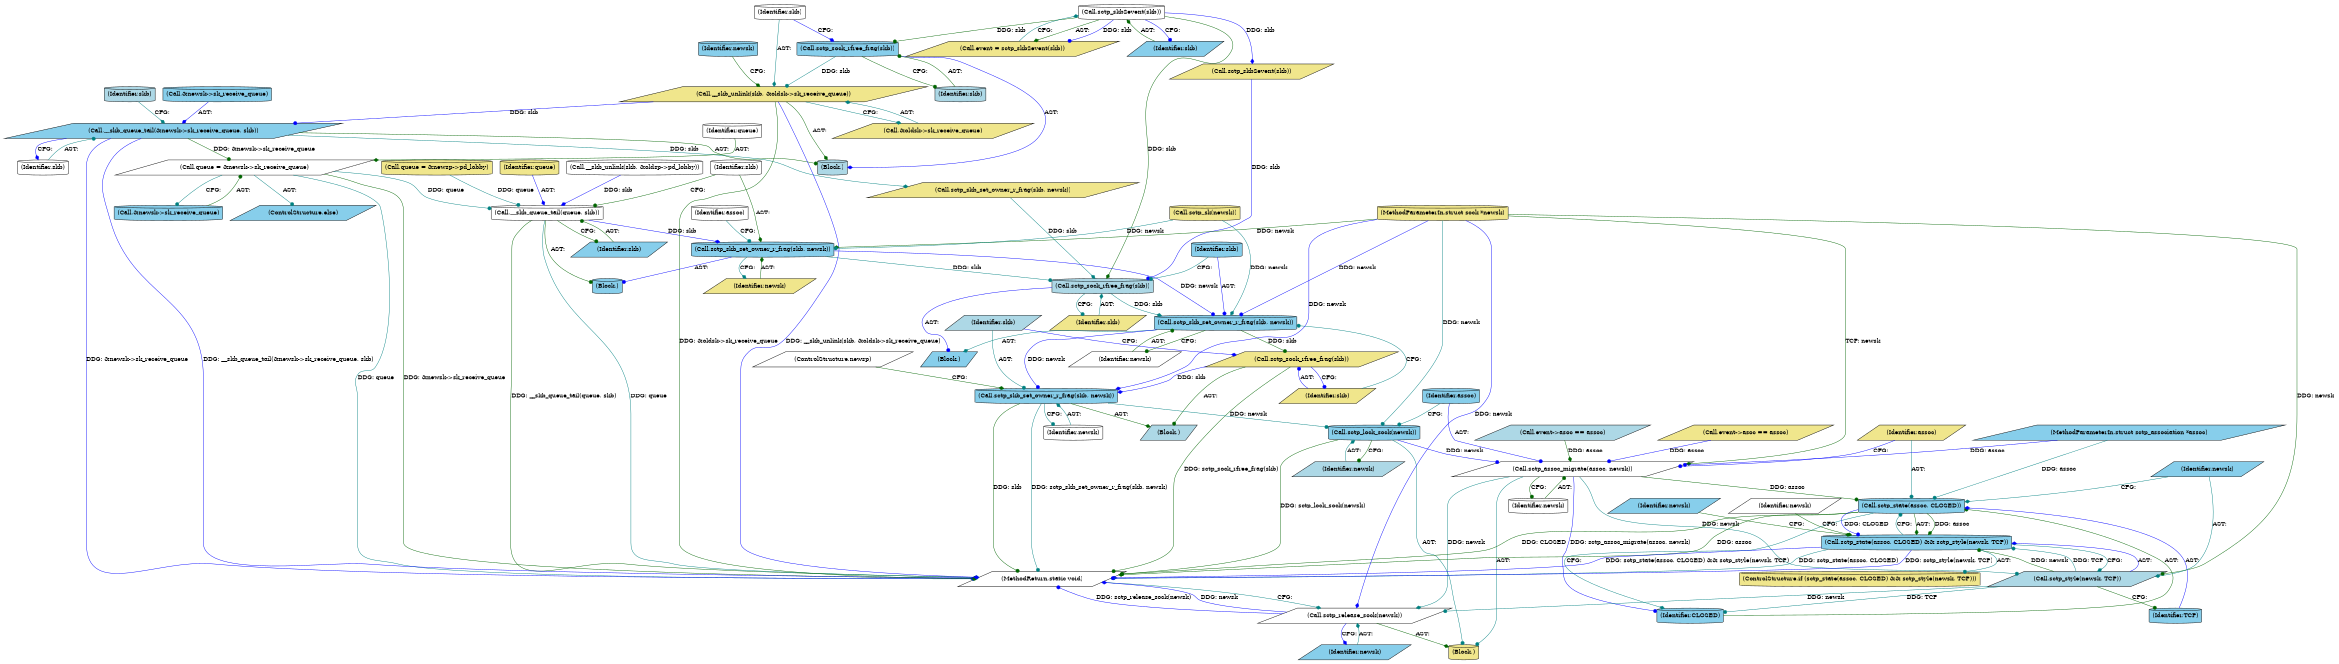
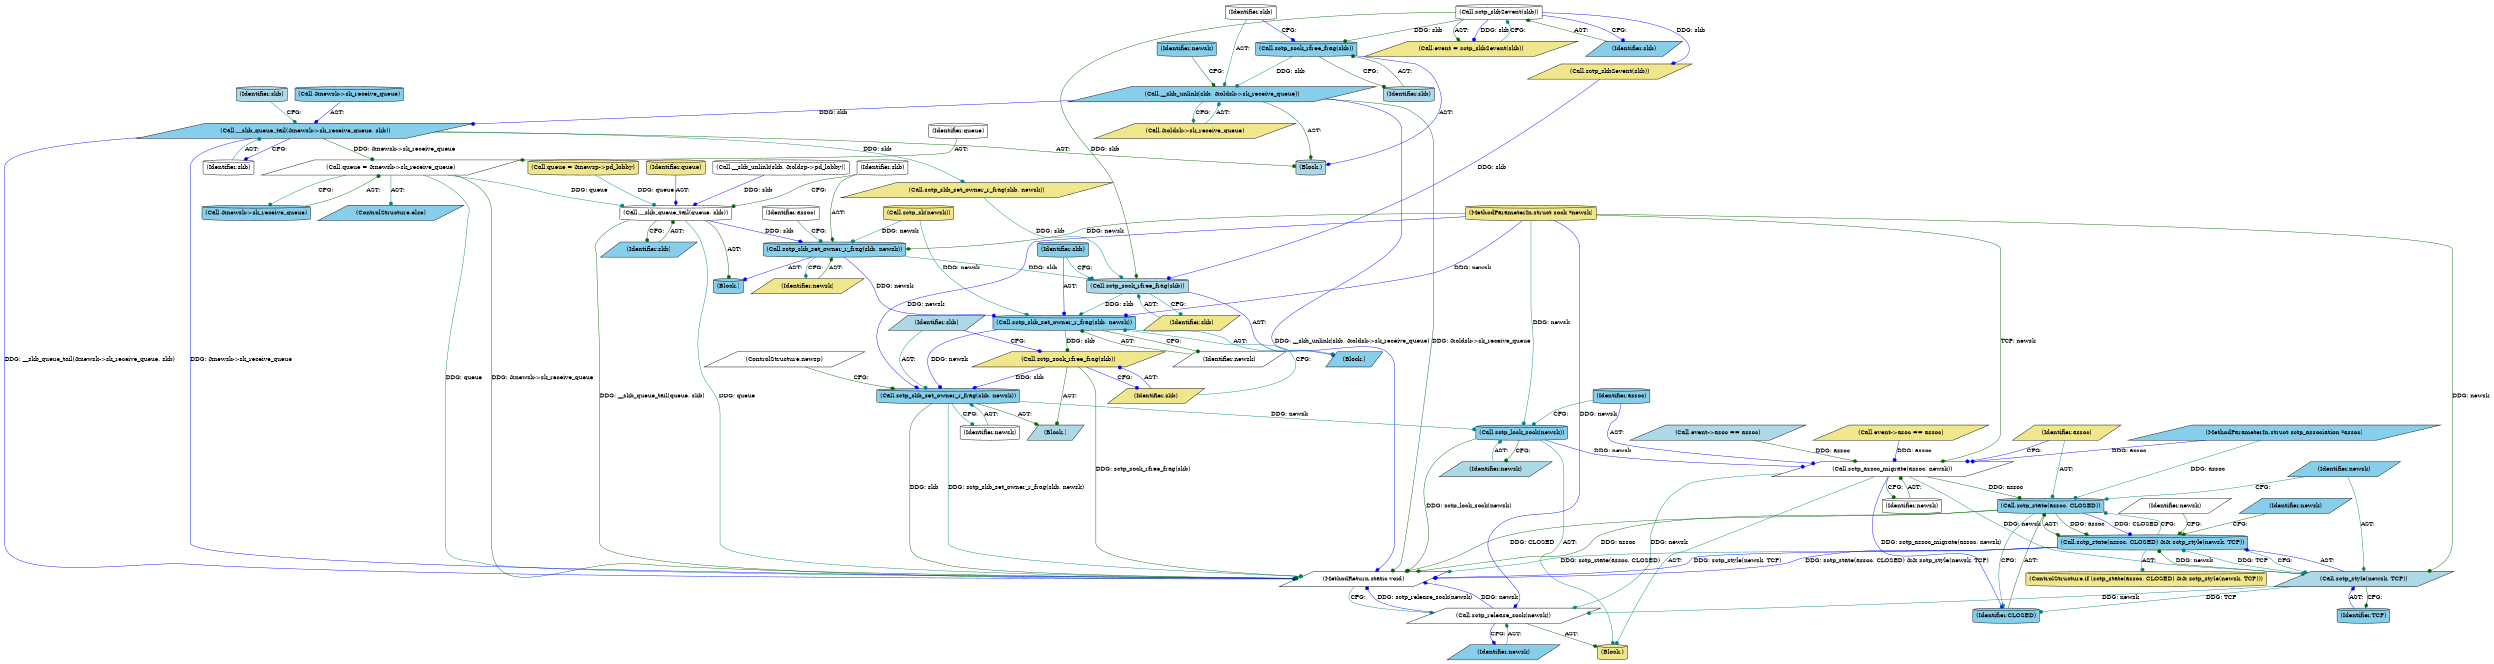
(774, 94) -> (1222, 94)
(2106, 524) -> (2349, 600)
(2125, 597) -> (2367, 595)
